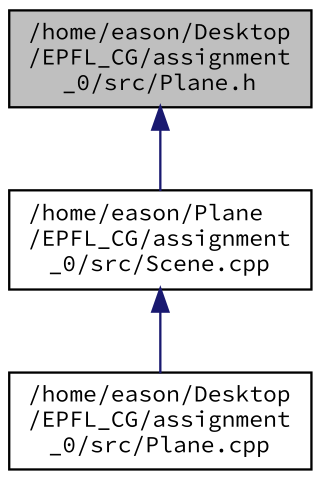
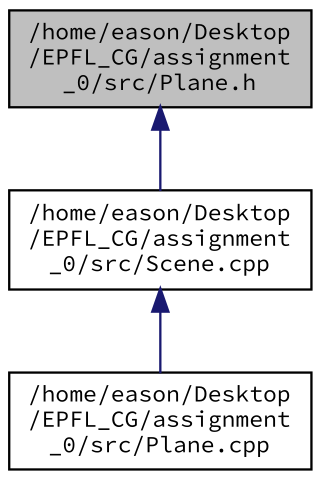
(160, 240) -> (160, 240)
